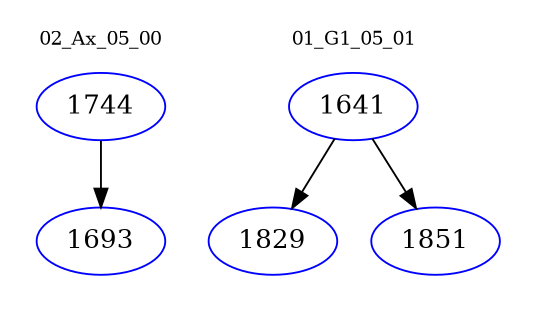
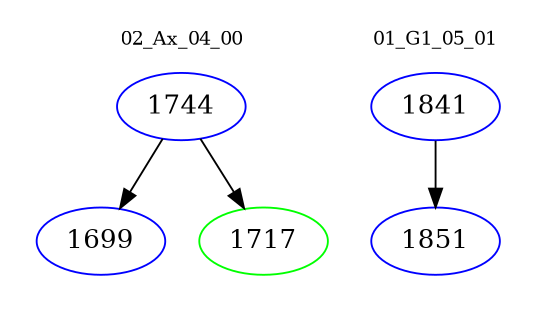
(101, 40) -> (182, 40)
(353, 107) -> (436, 107)
(101, 241) -> (101, 241)
none -> (264, 241)
(273, 241) -> none
